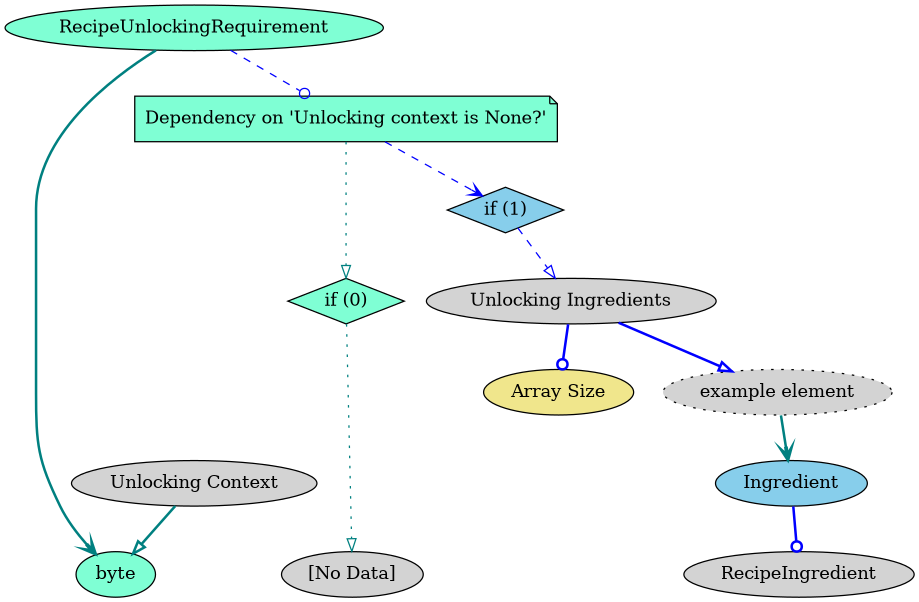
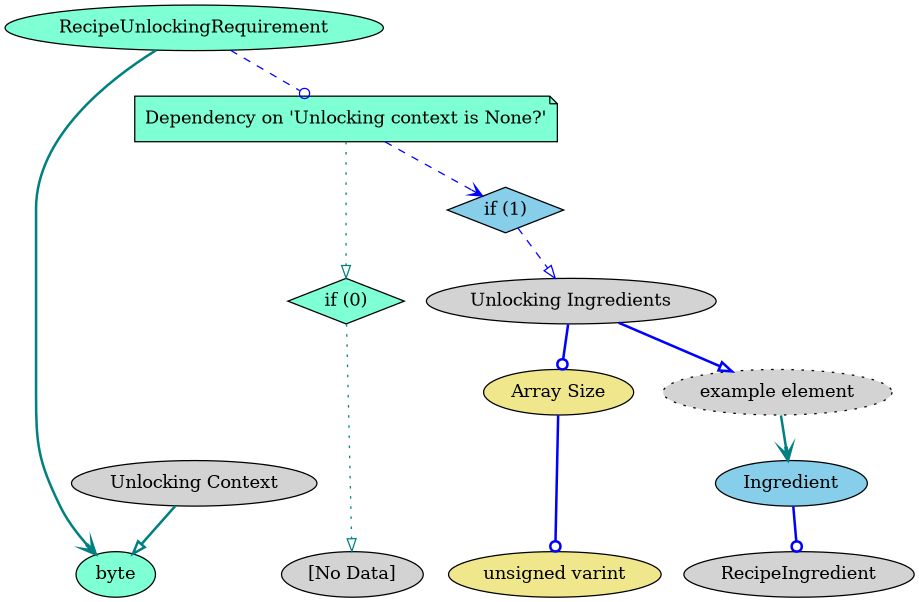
none -> (555, 574)
